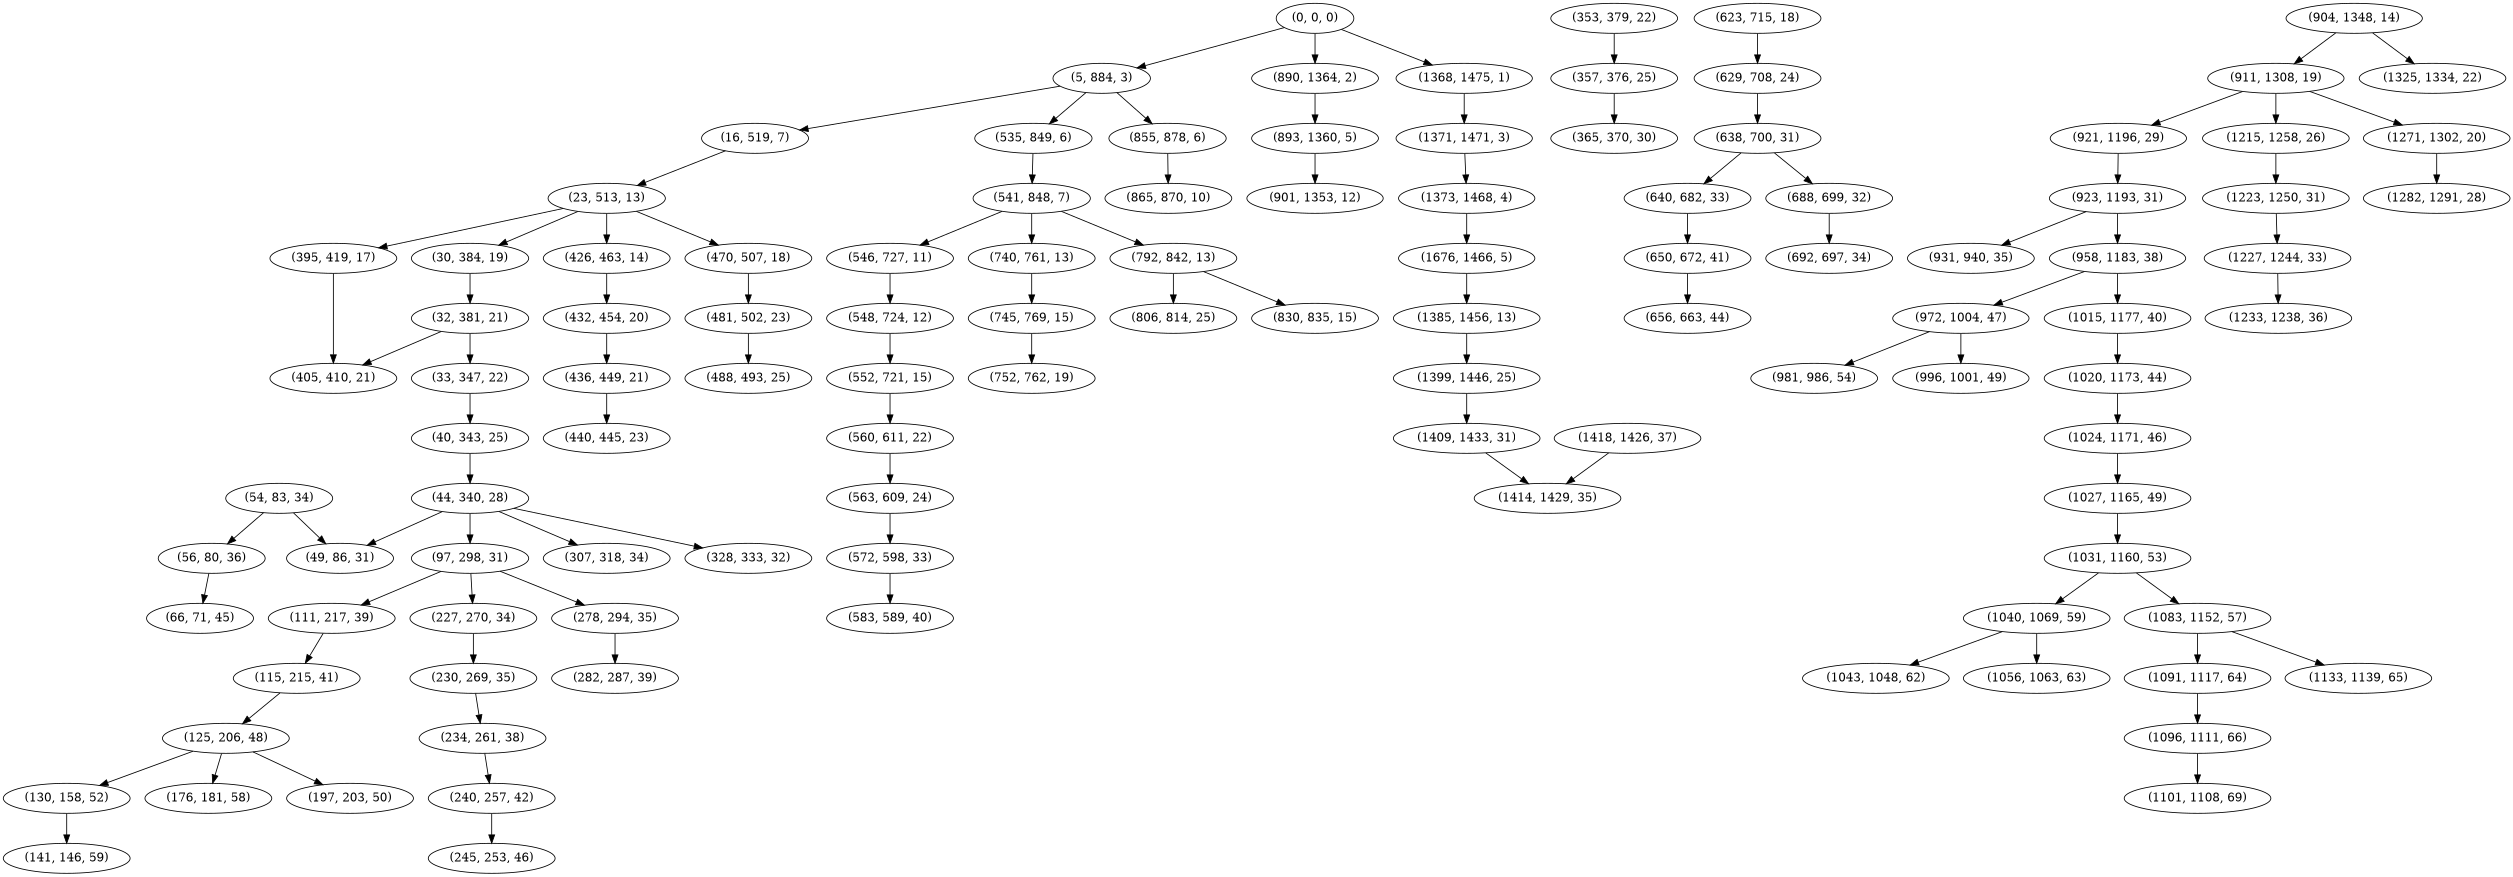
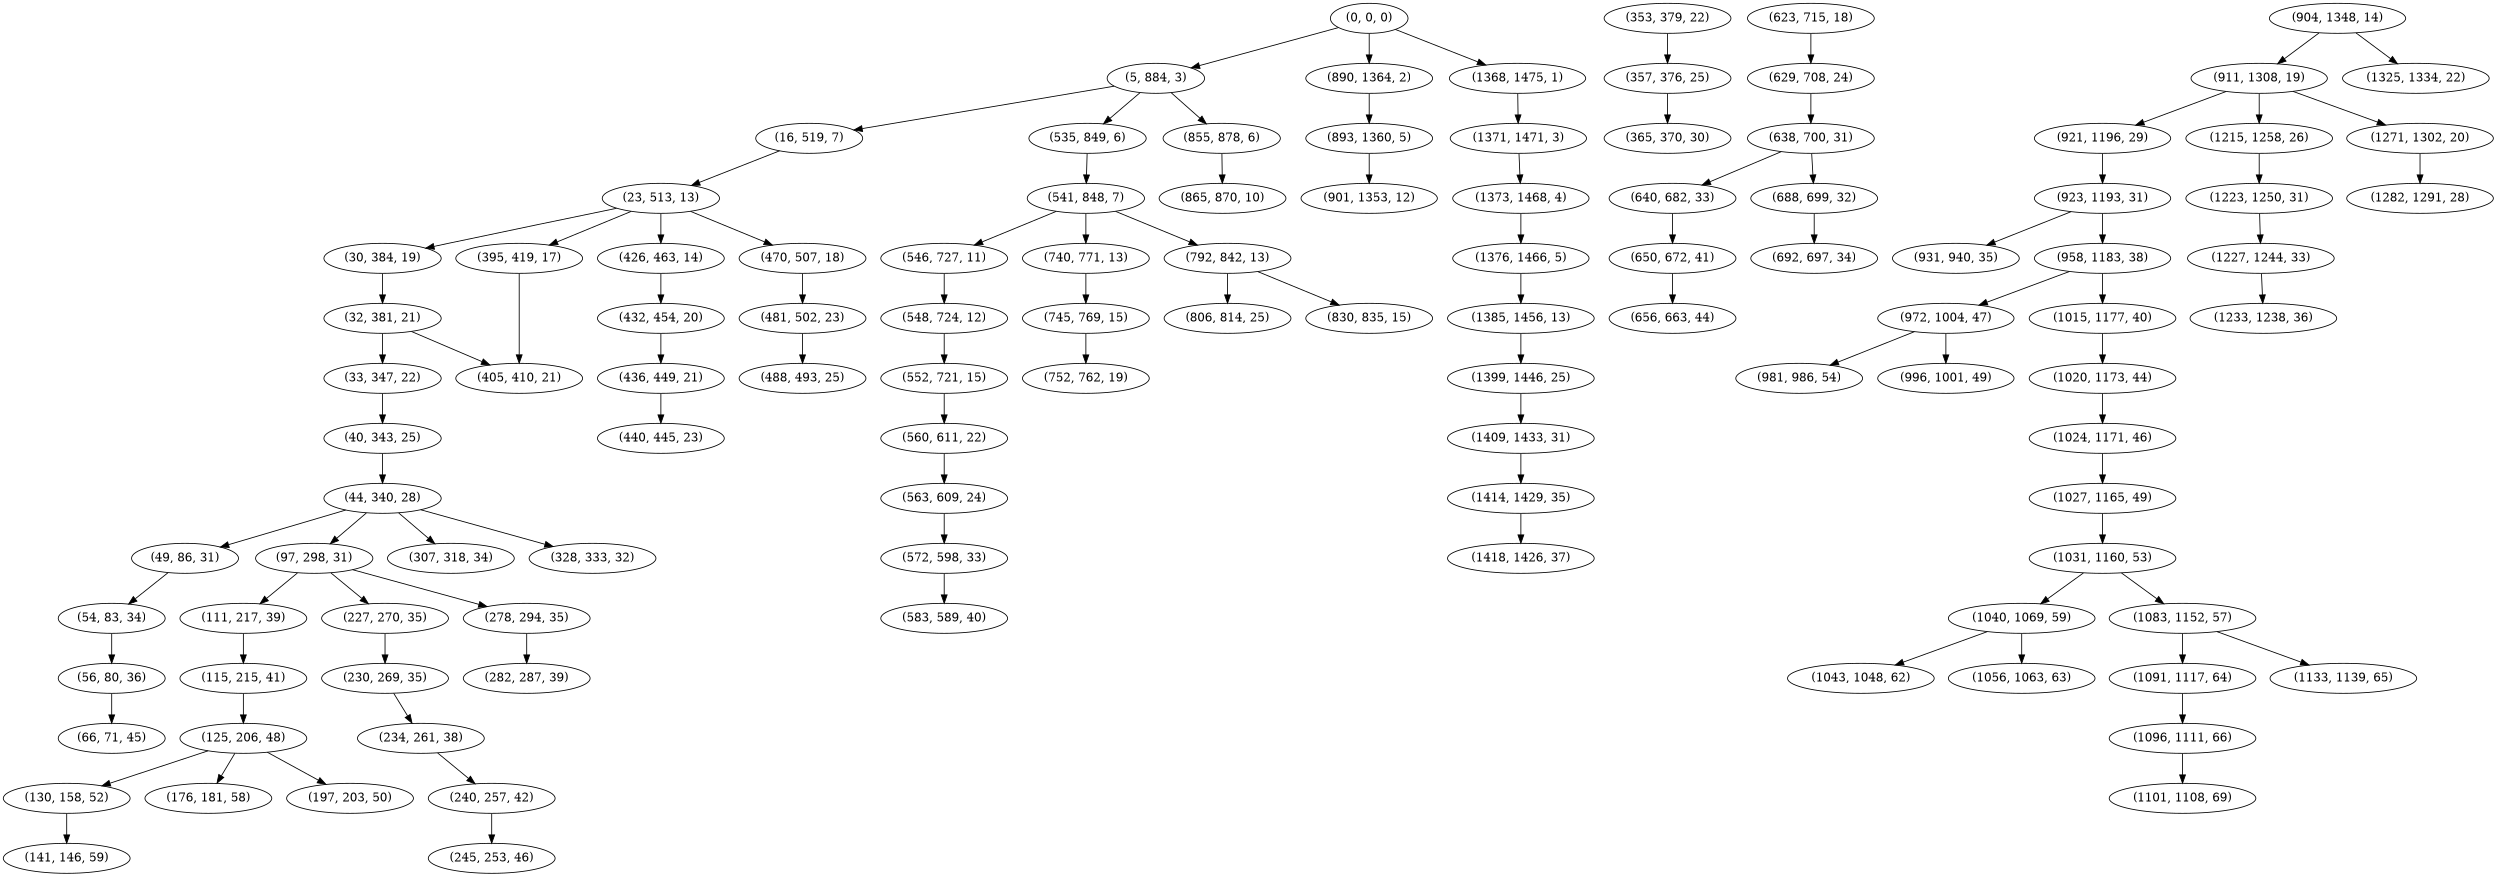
(1032, 258) -> (1086, 258)
(1467, 258) -> (1521, 258)
(1591, 466) -> (1521, 524)
(307, 525) -> (152, 586)
(473, 618) -> (385, 618)
